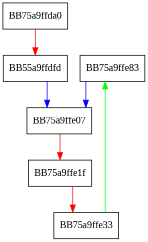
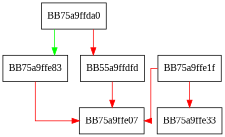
(47, 91) -> (112, 91)
(86, 91) -> (35, 120)
(60, 143) -> (151, 92)
(105, 151) -> (55, 38)
